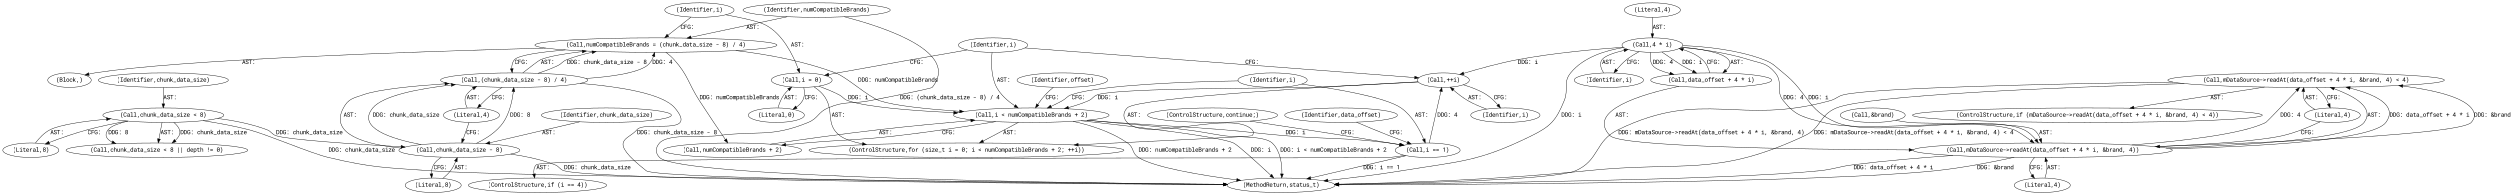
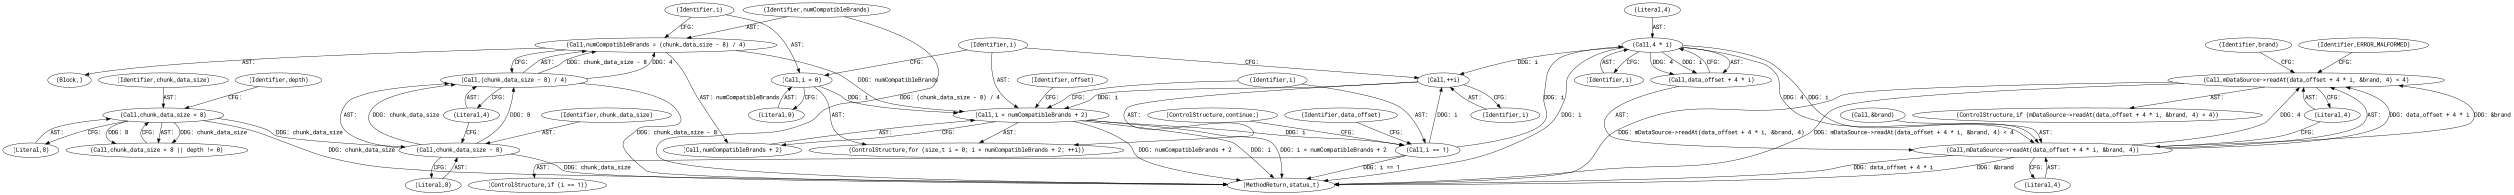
none -> (2249, 45)
none -> (2364, 45)
none -> (279, 80)
(740, 98) -> (740, 98)
none -> (1544, 104)
(1447, 115) -> (1447, 115)
none -> (141, 134)
(538, 185) -> (538, 185)
